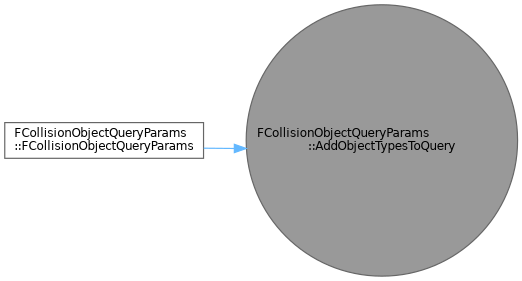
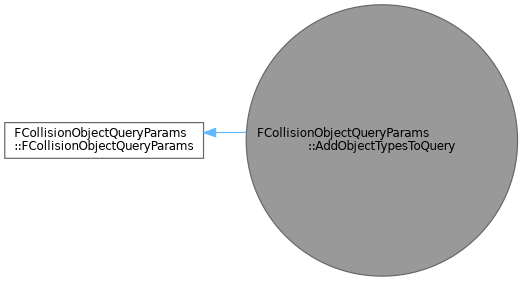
(219, 148) -> (231, 132)
